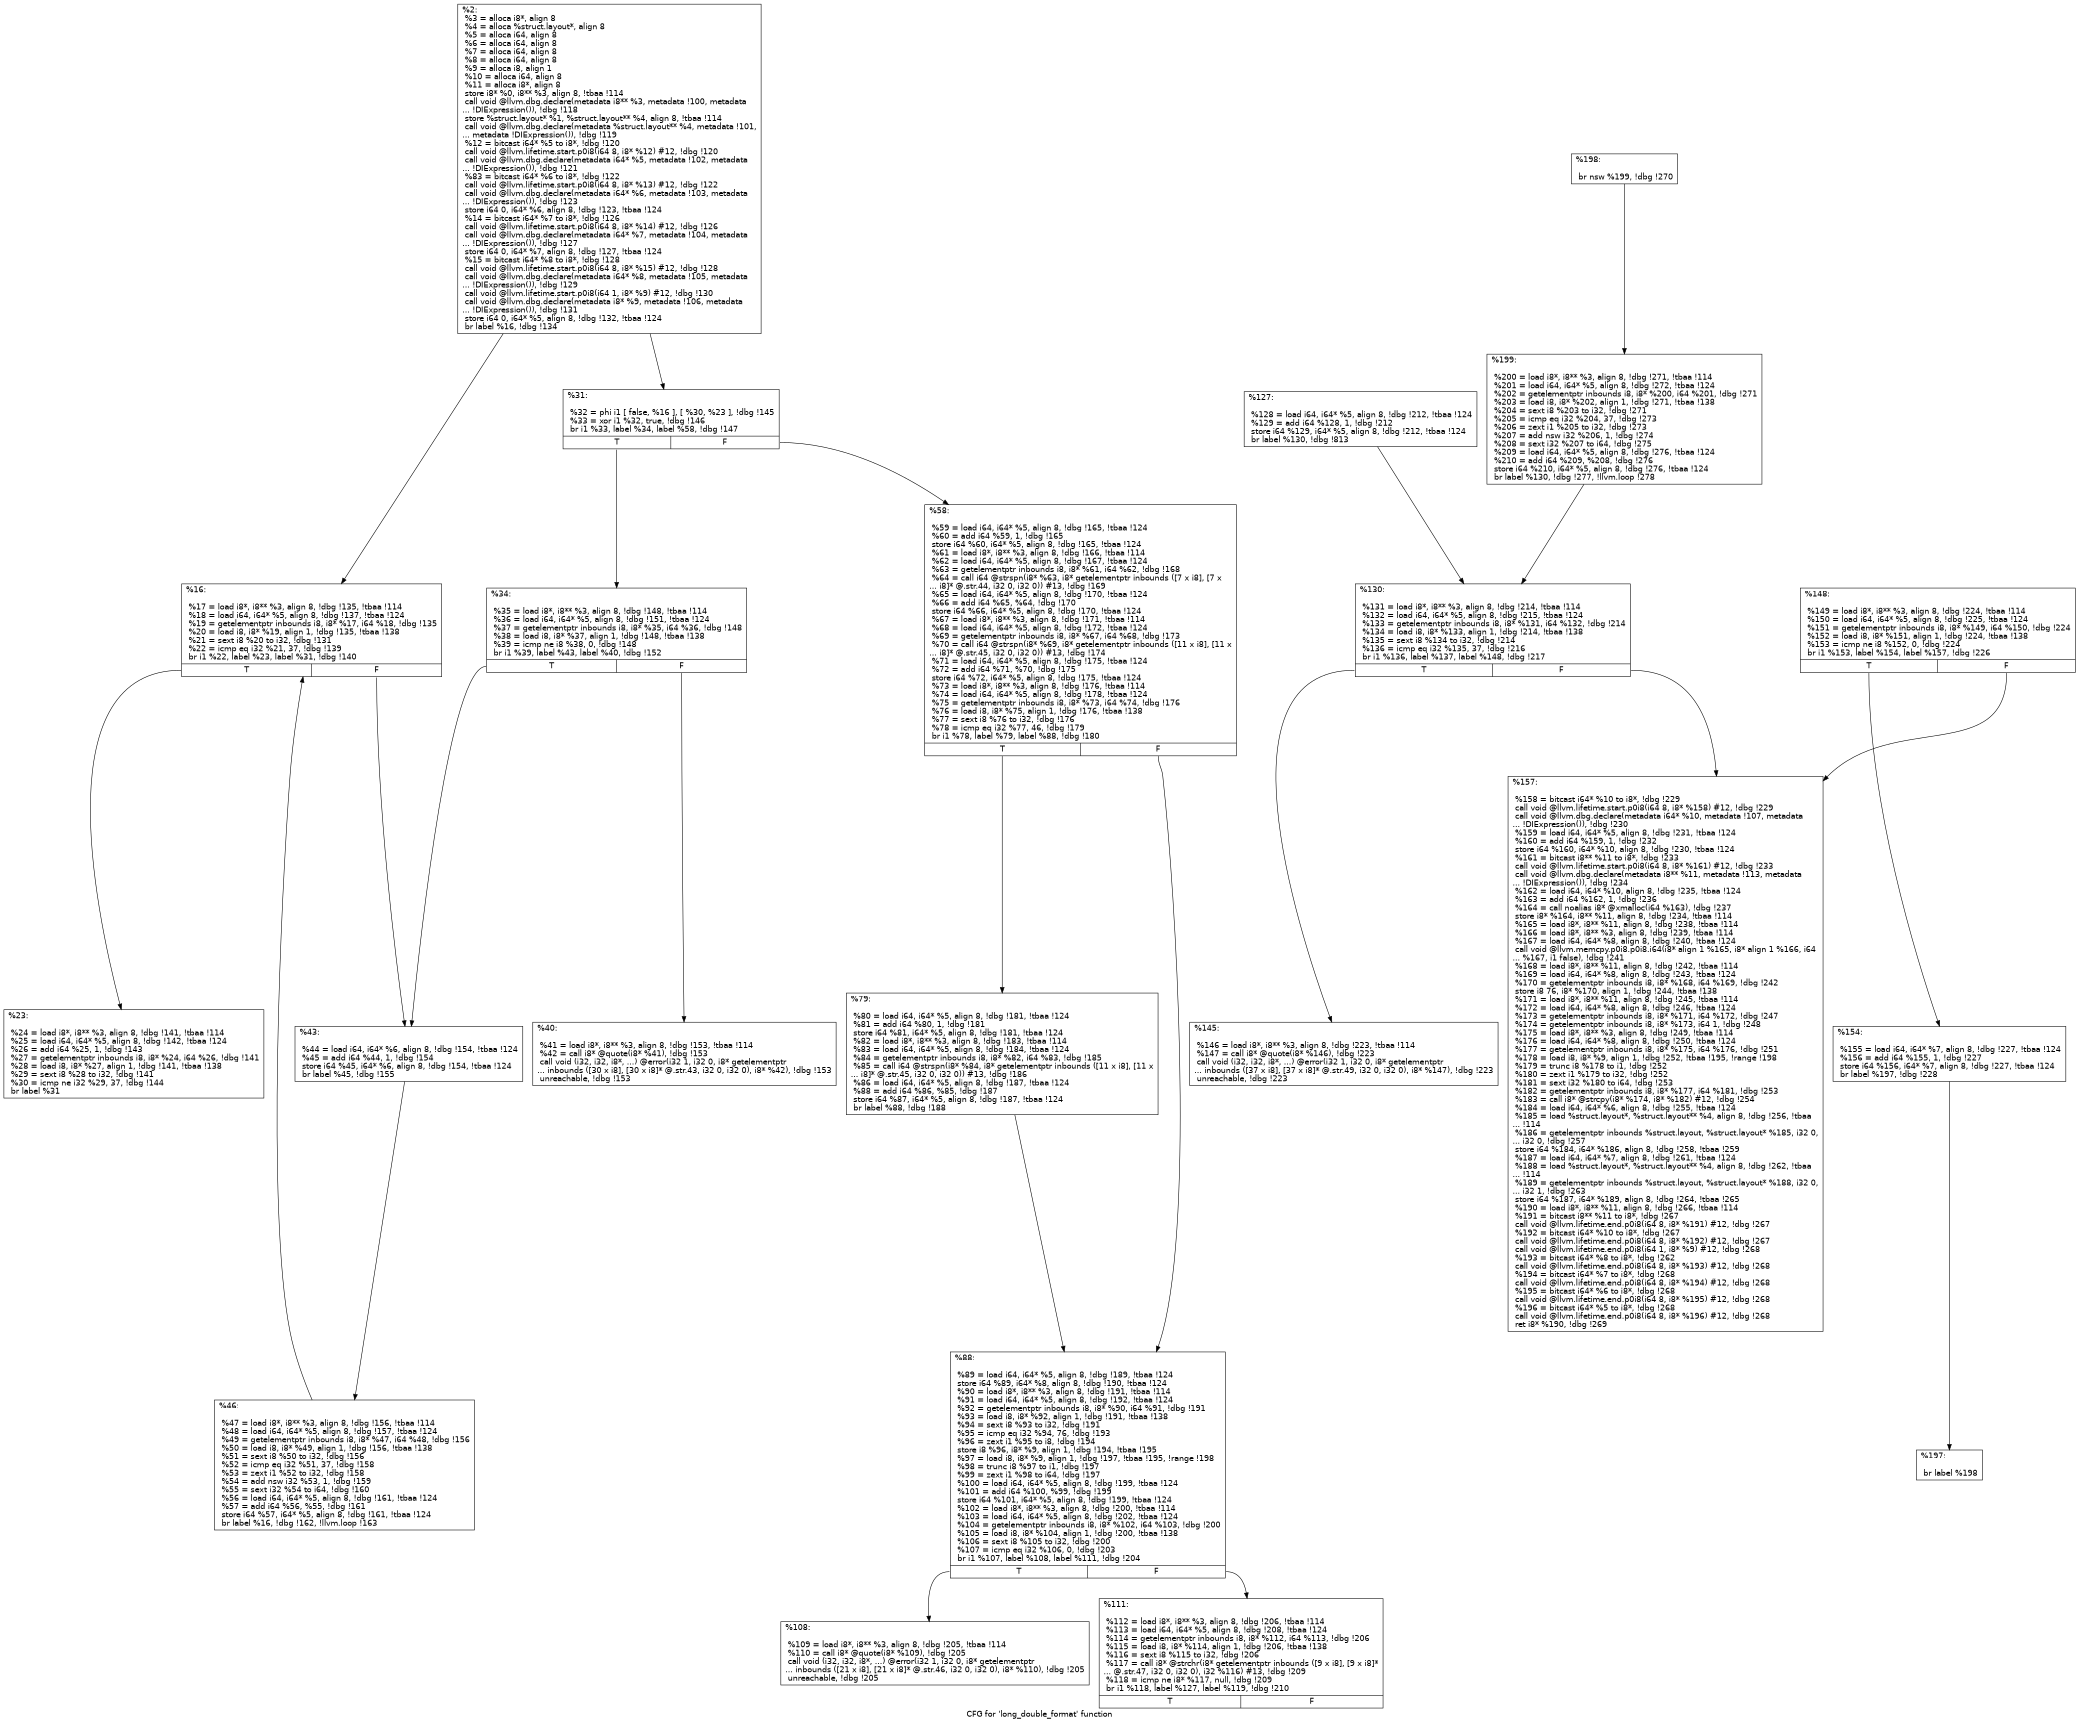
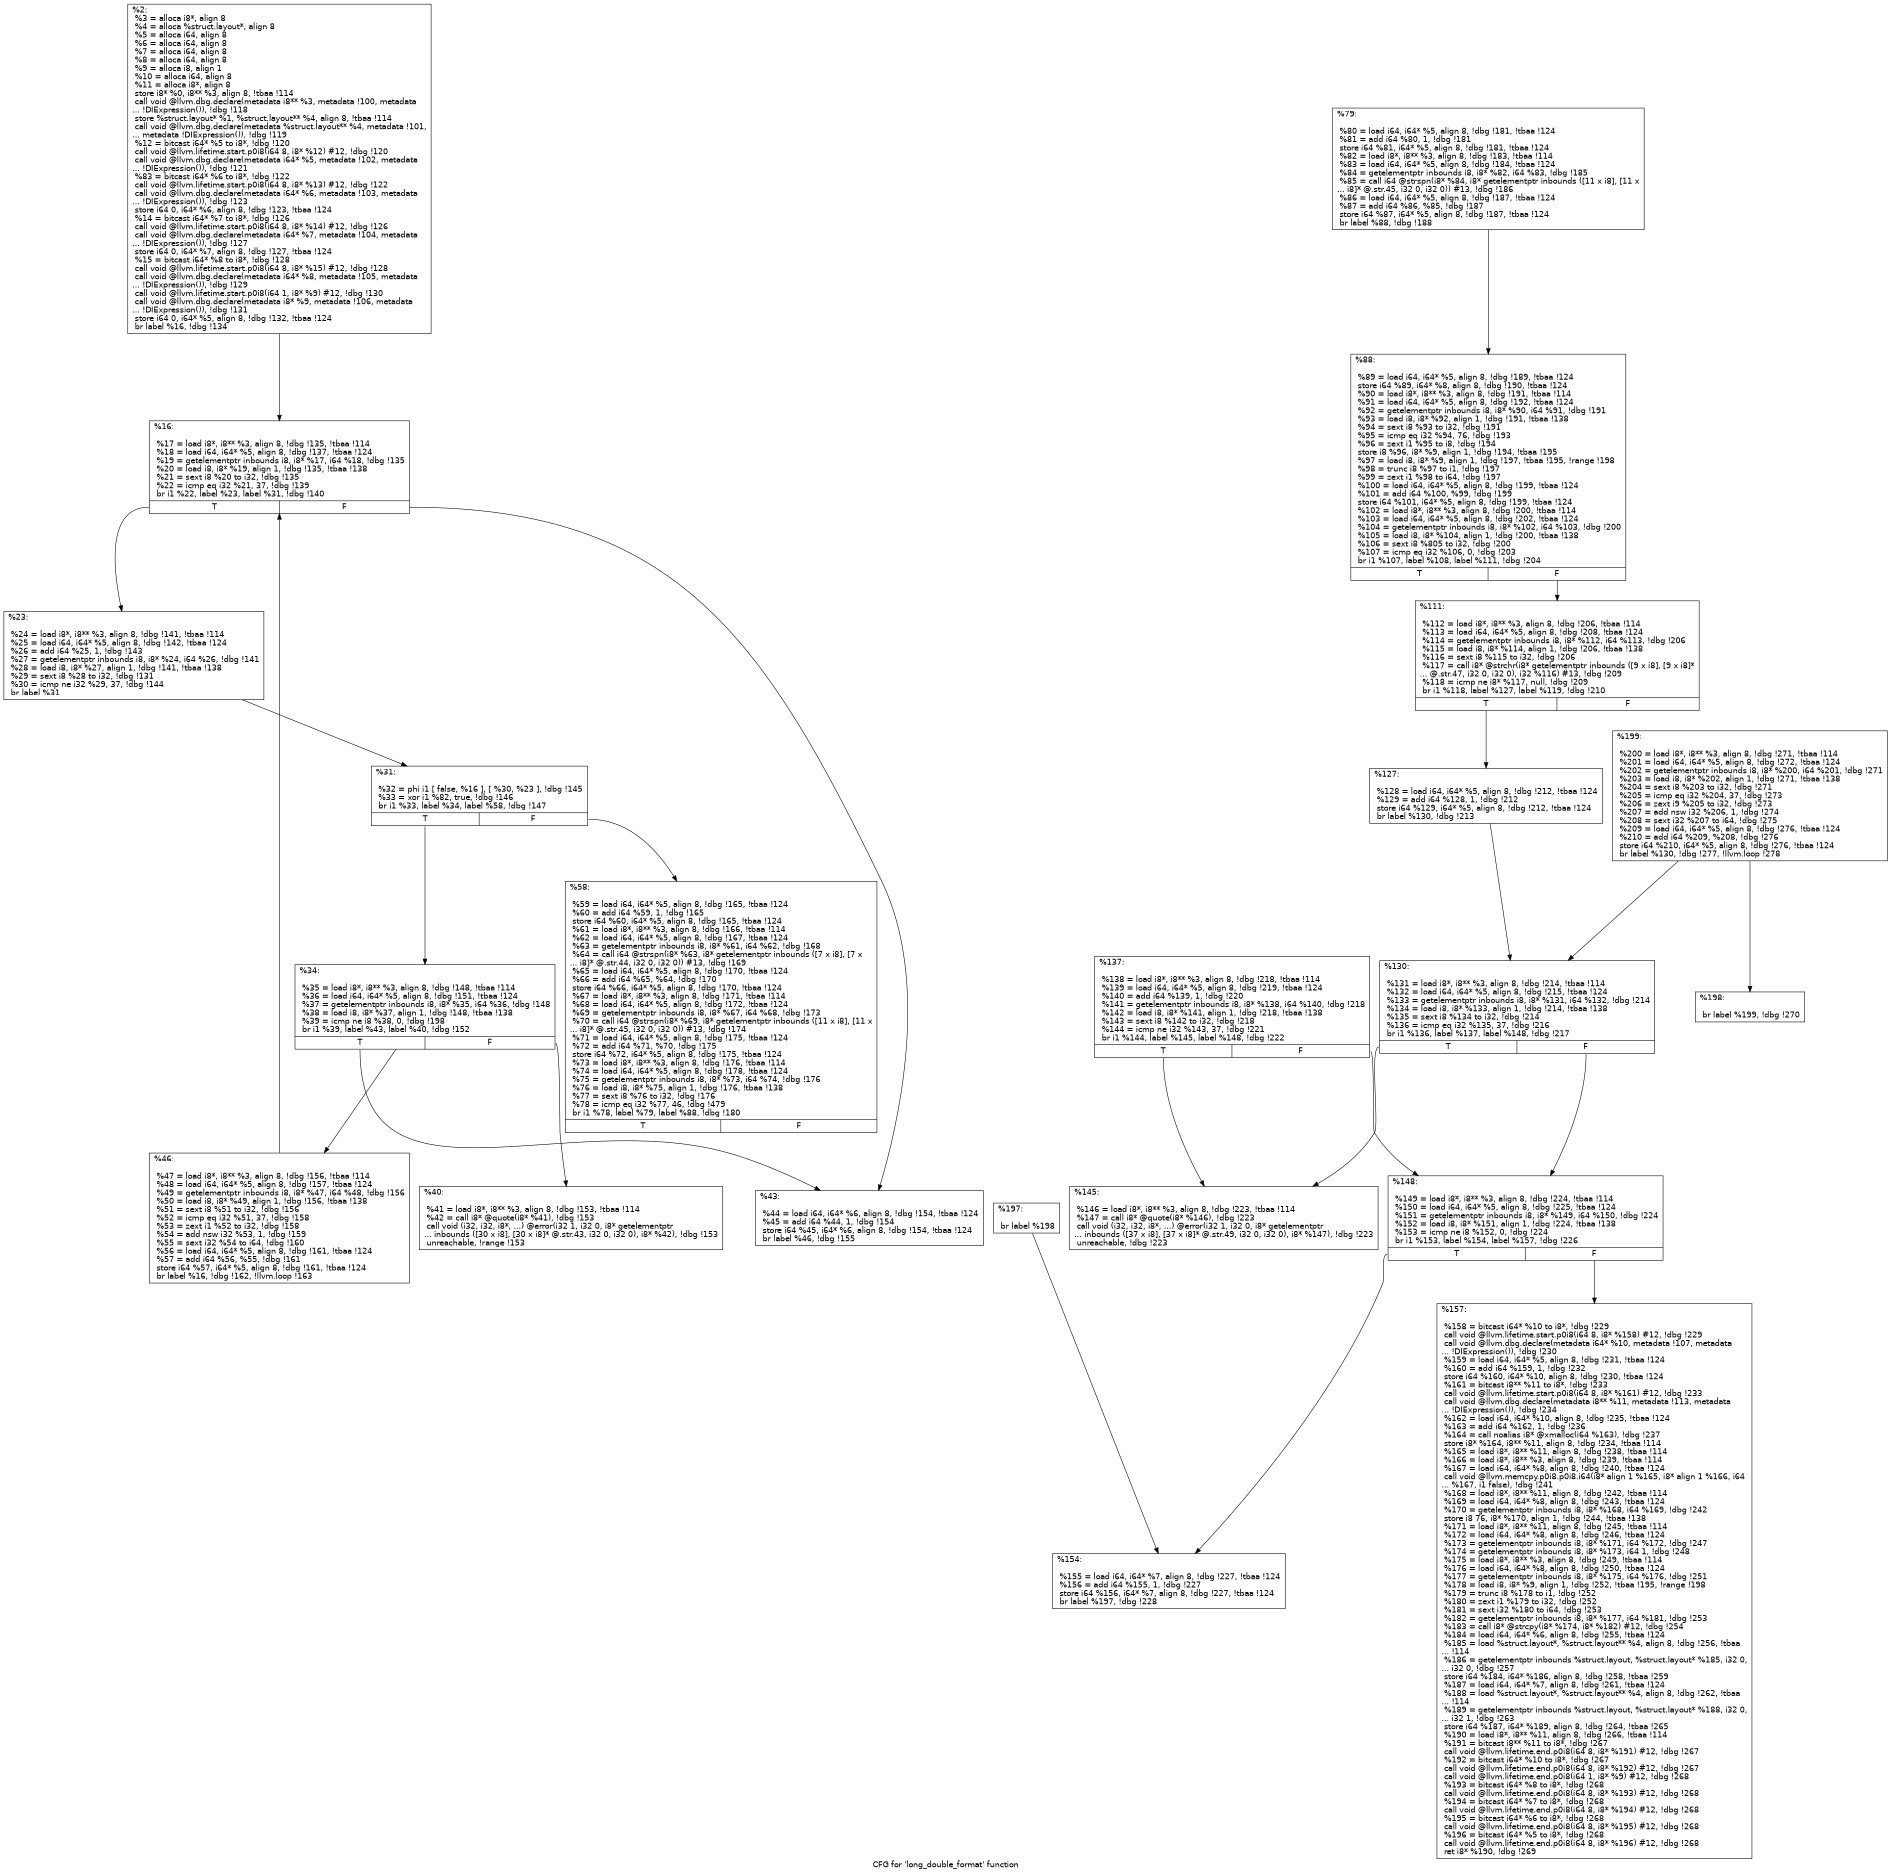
(1624, 177) -> (1750, 1015)
(1624, 266) -> (1750, 924)
(656, 359) -> (322, 732)
(636, 421) -> (445, 798)
(1569, 428) -> (1695, 804)
(1299, 440) -> (1424, 817)
(259, 641) -> (227, 478)
(564, 645) -> (372, 1021)
(1695, 701) -> (1576, 1114)
(1007, 728) -> (648, 1105)
none -> (1486, 737)
(1002, 872) -> none
none -> (1232, 1007)
(1179, 1052) -> none
(81, 1075) -> (81, 676)
(347, 1075) -> (808, 1239)
(584, 1079) -> (474, 1243)
(924, 1091) -> (1411, 206)
(380, 1238) -> (362, 1099)
(1594, 1258) -> (1523, 1785)
(1949, 1263) -> (1094, 1391)
(292, 1457) -> (227, 1210)
(1032, 1542) -> (1433, 544)
(935, 1653) -> none
